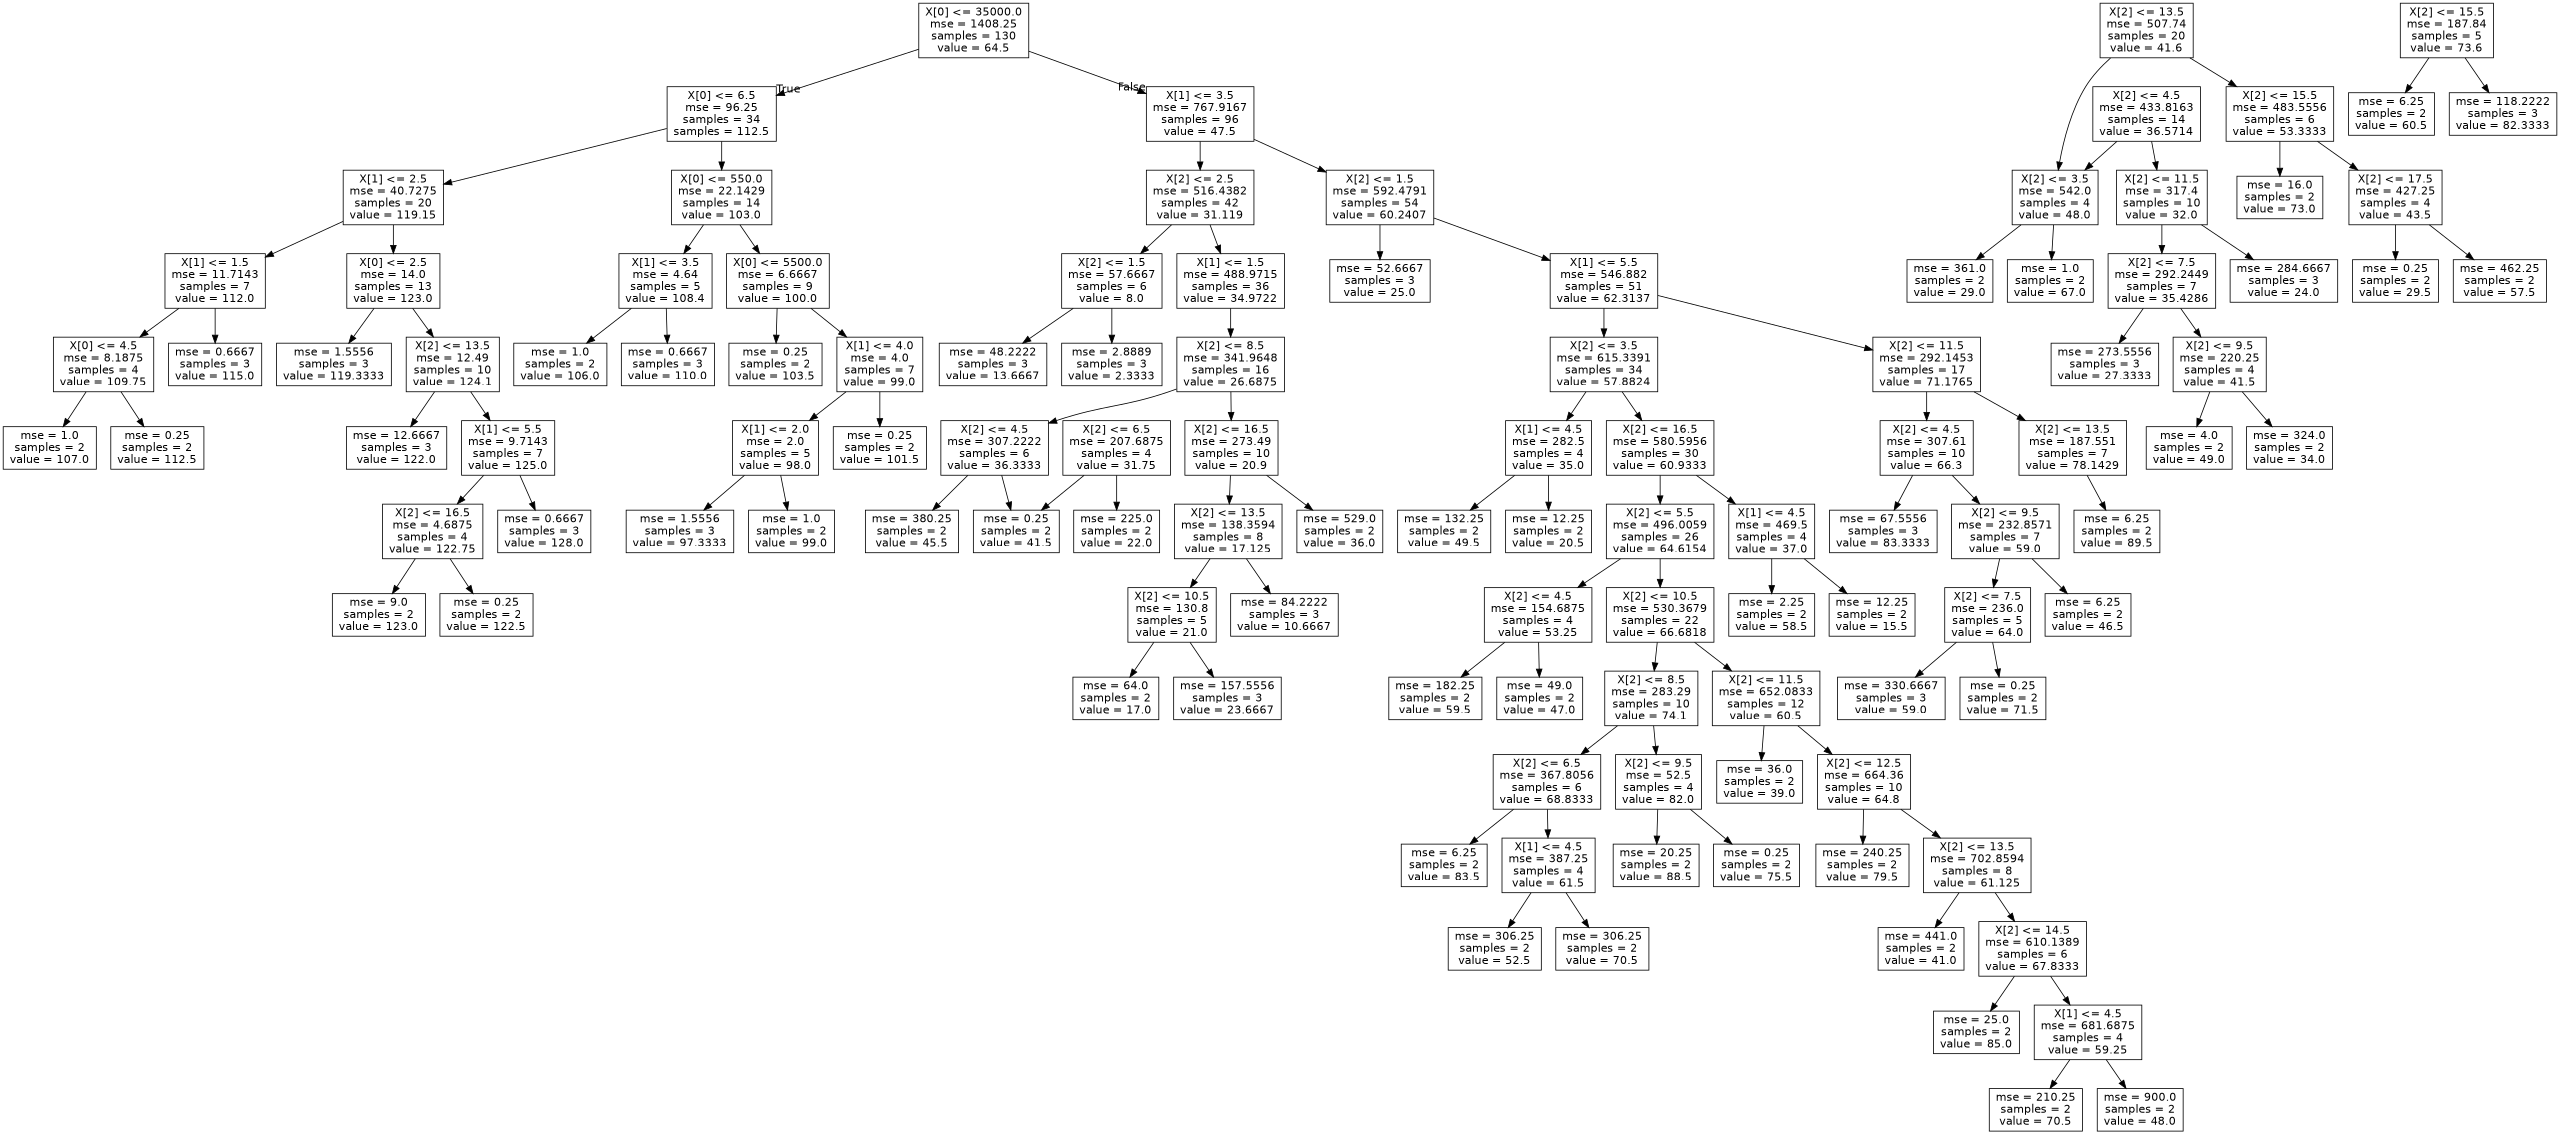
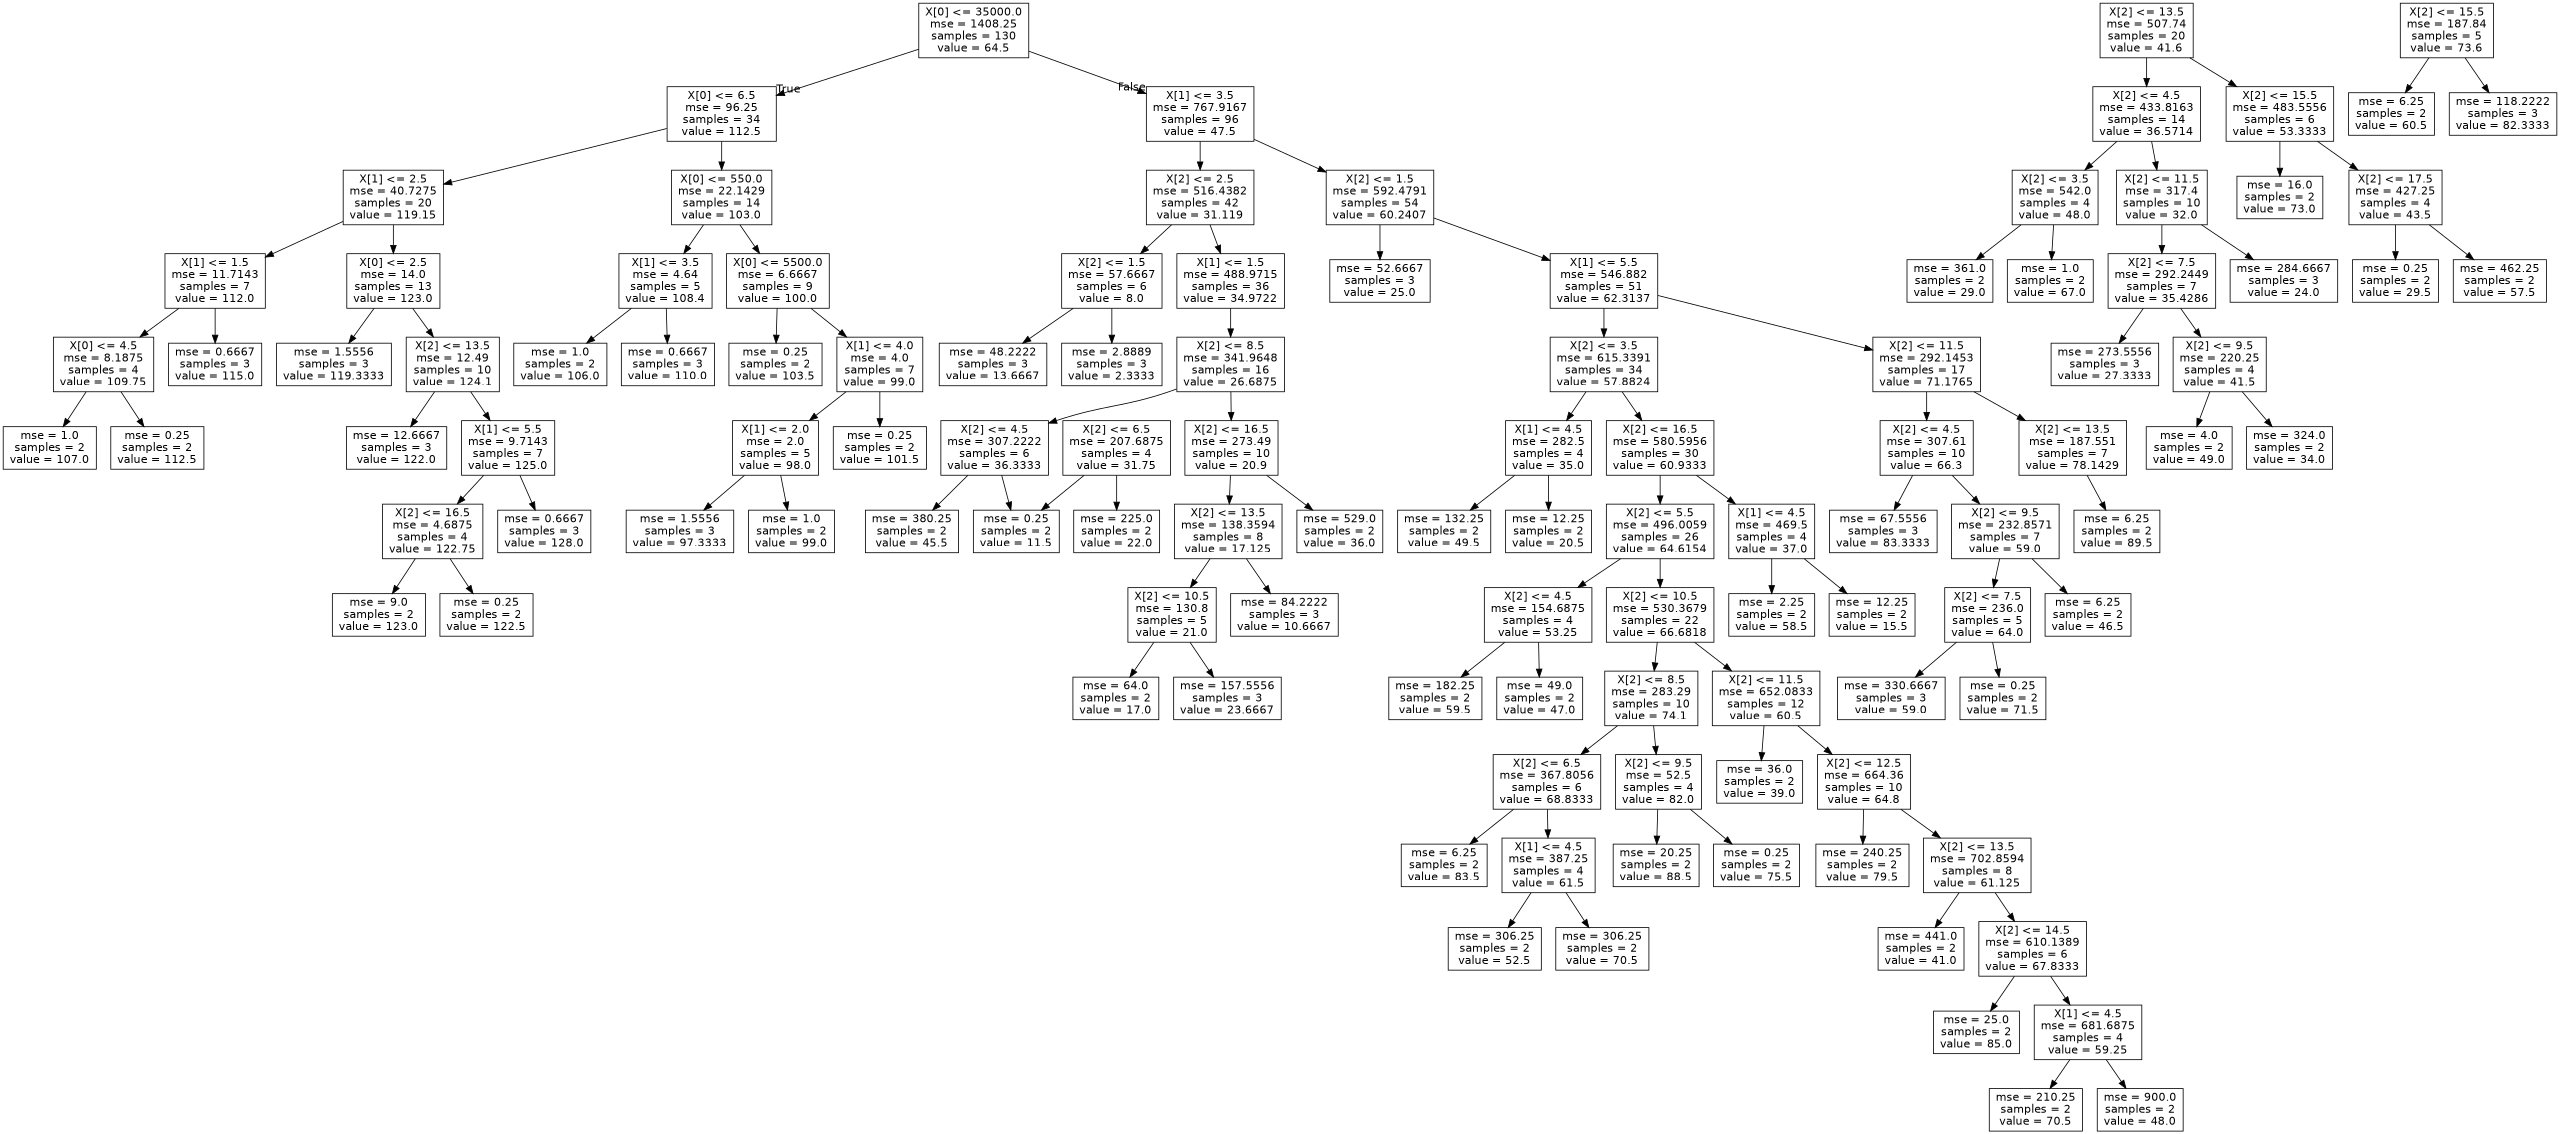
(2076, 105) -> (2147, 68)
(722, 114) -> (722, 114)
(1016, 531) -> (1016, 531)
